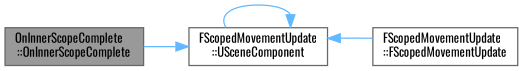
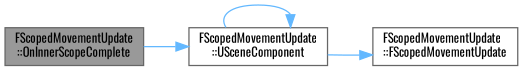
(356, 38) -> (344, 55)
(74, 47) -> (74, 47)
